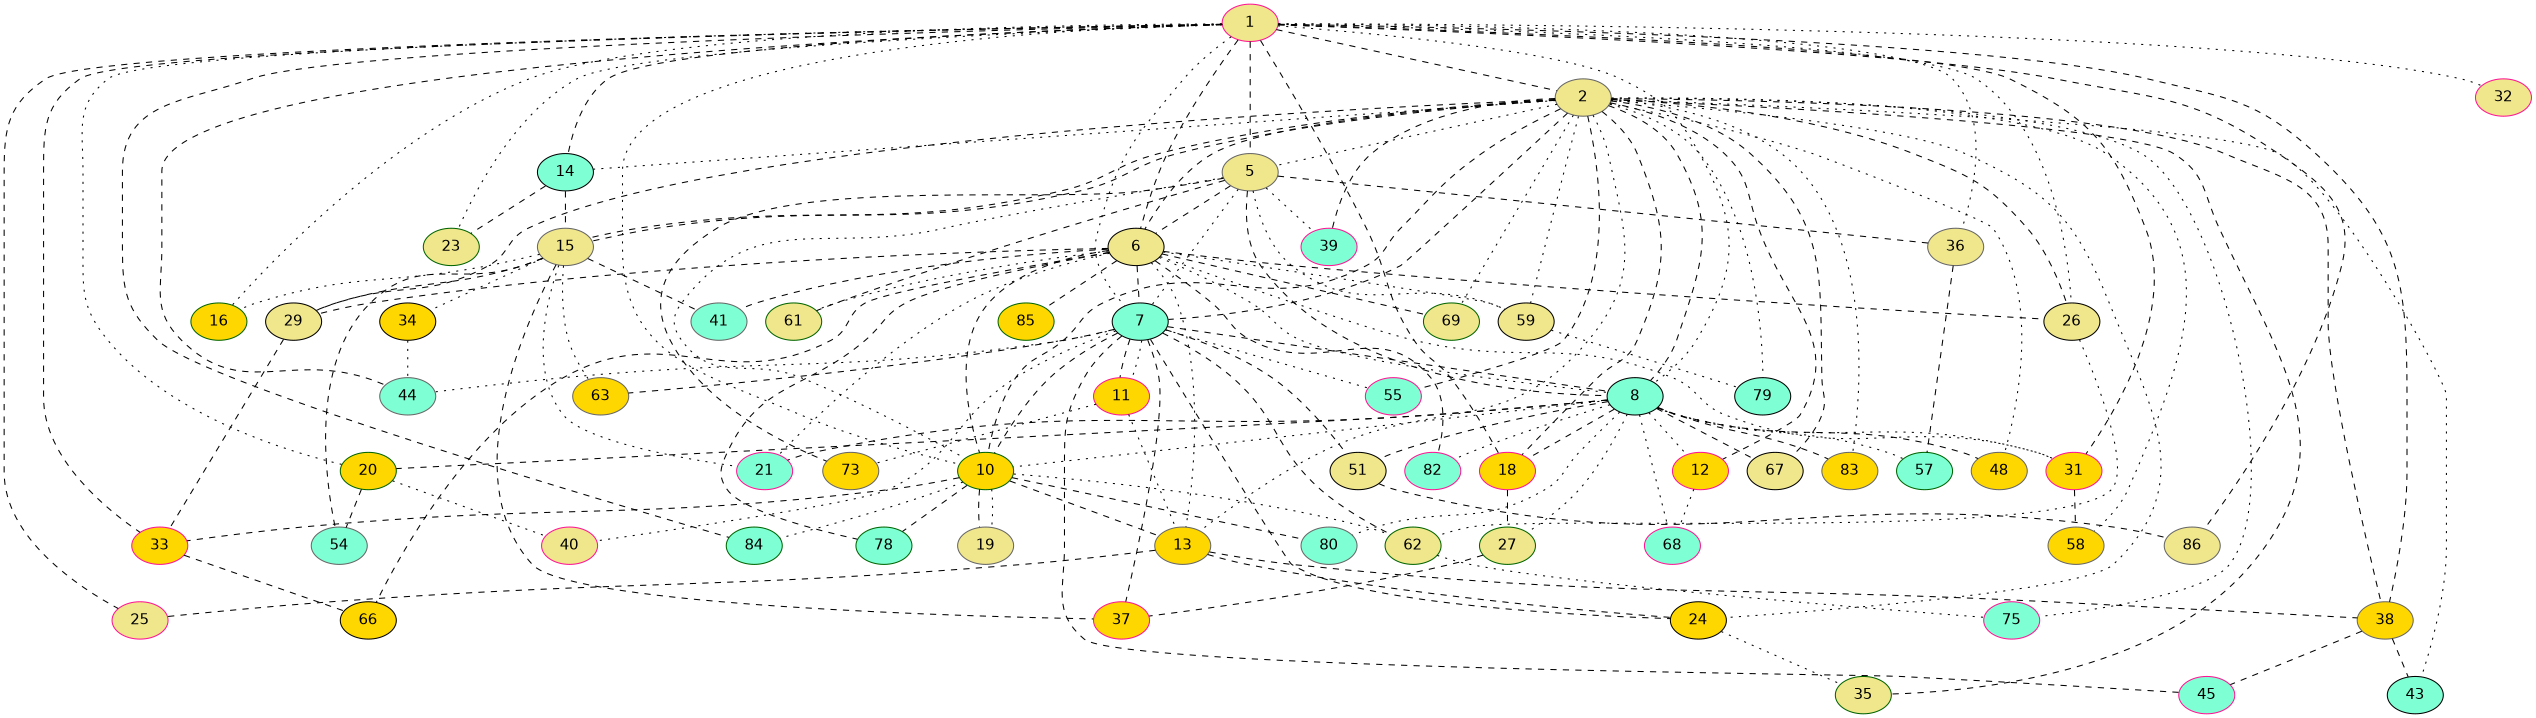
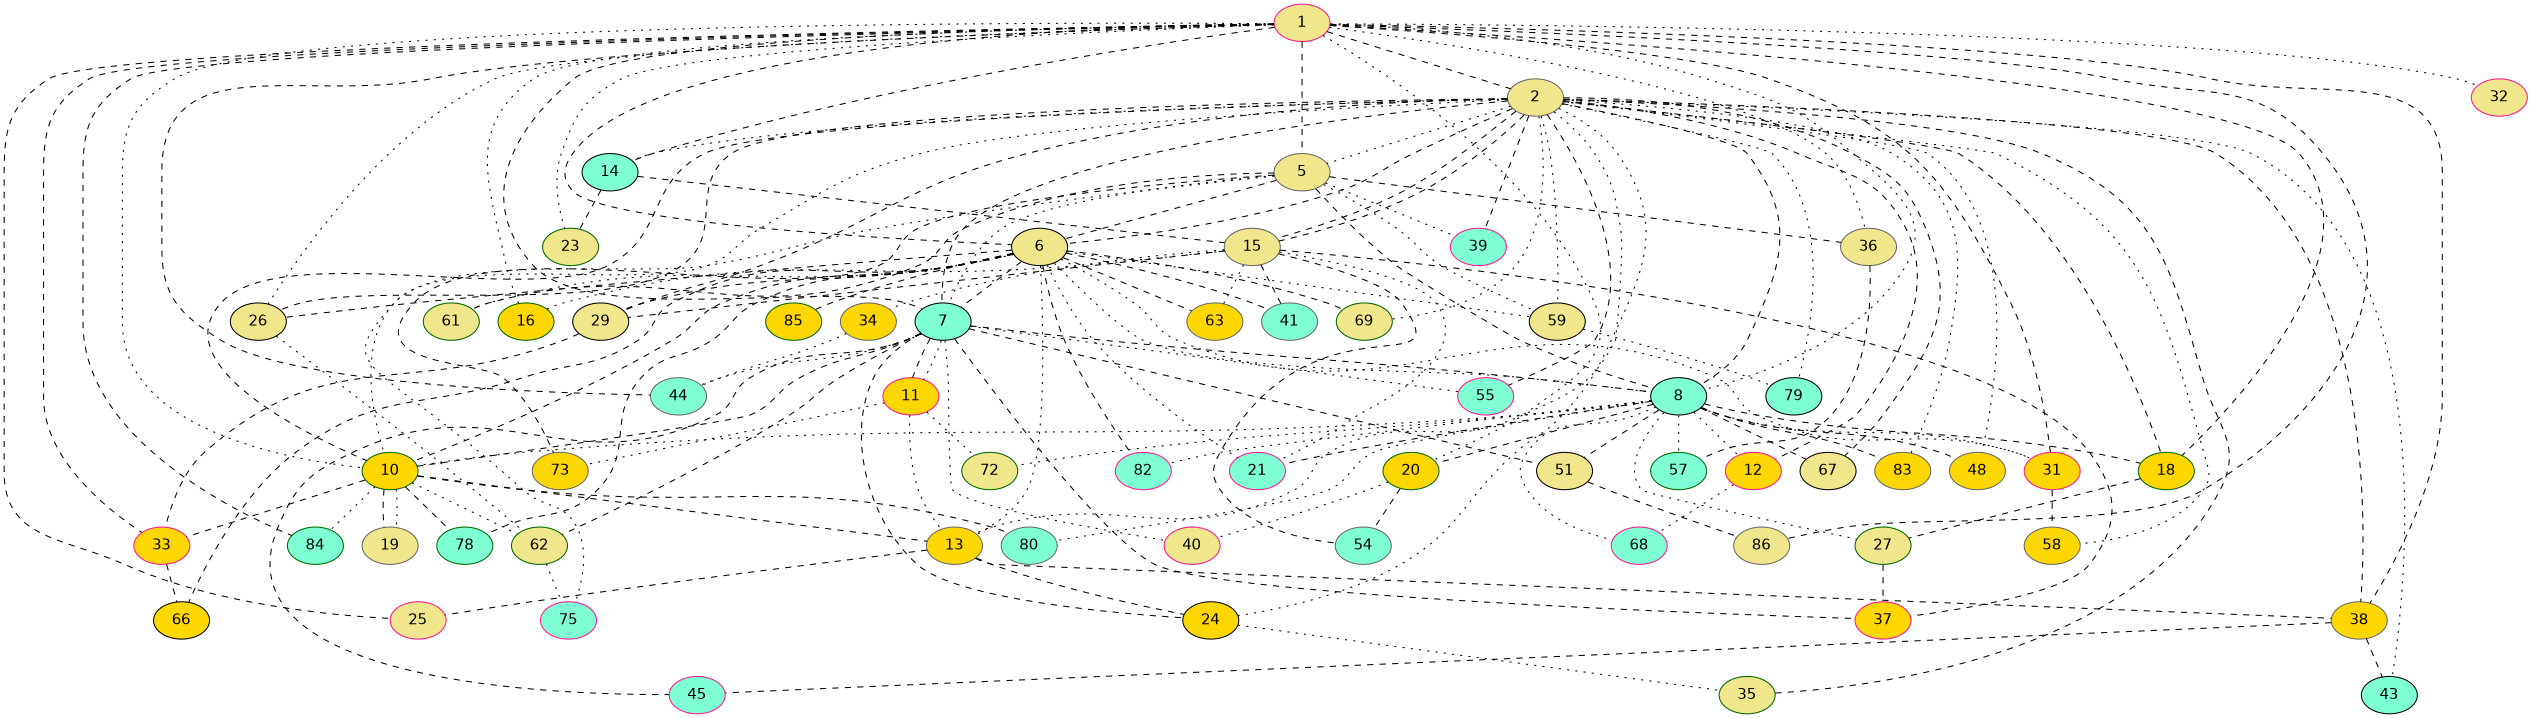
(1125, 158) -> (585, 75)
(408, 322) -> (868, 322)
(885, 366) -> (1127, 284)
none -> (990, 471)
(1507, 471) -> (2166, 471)
